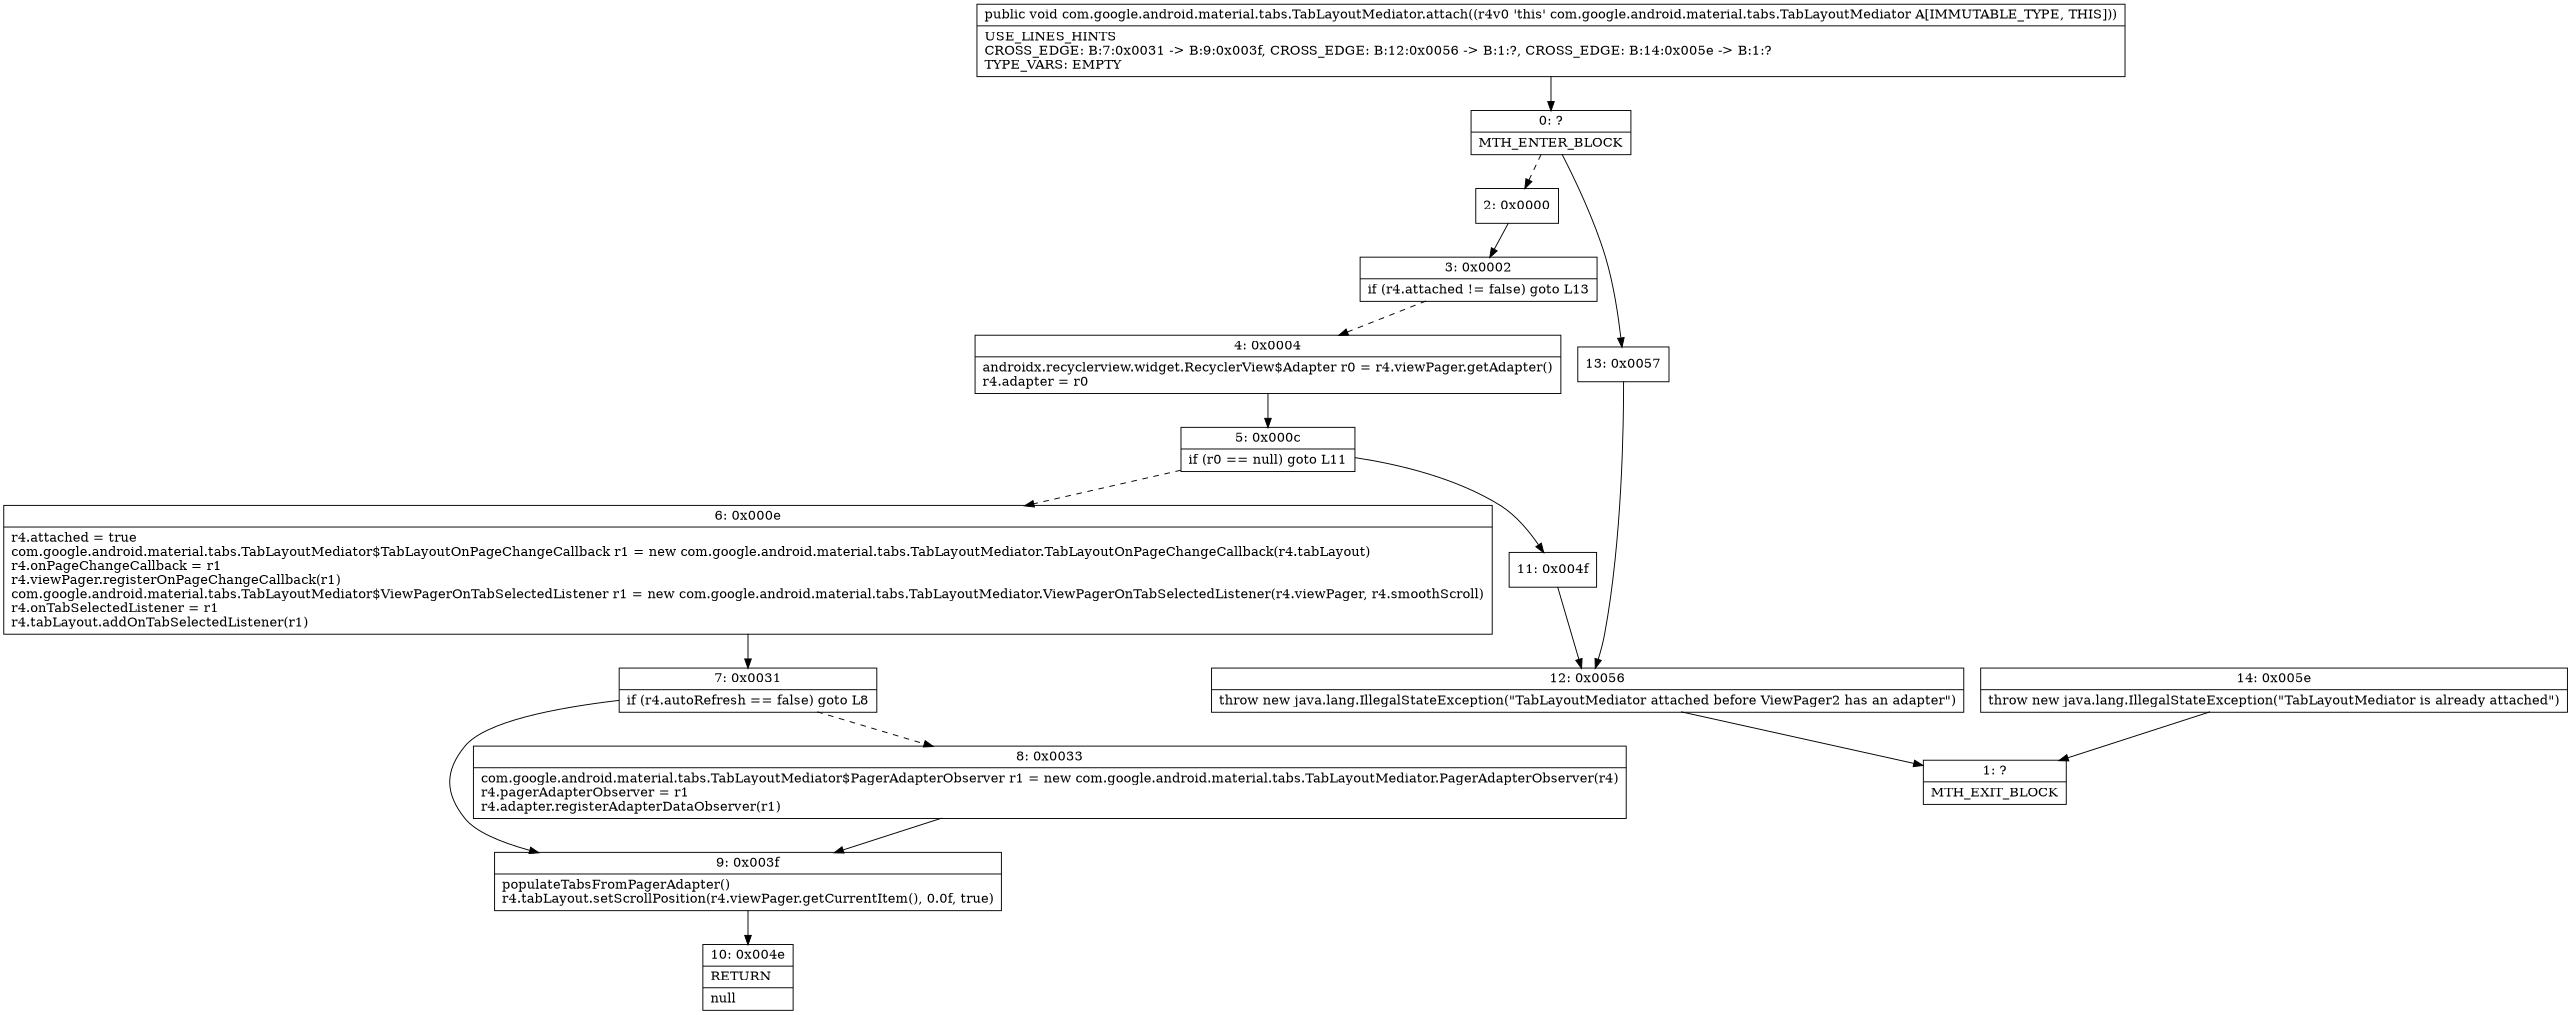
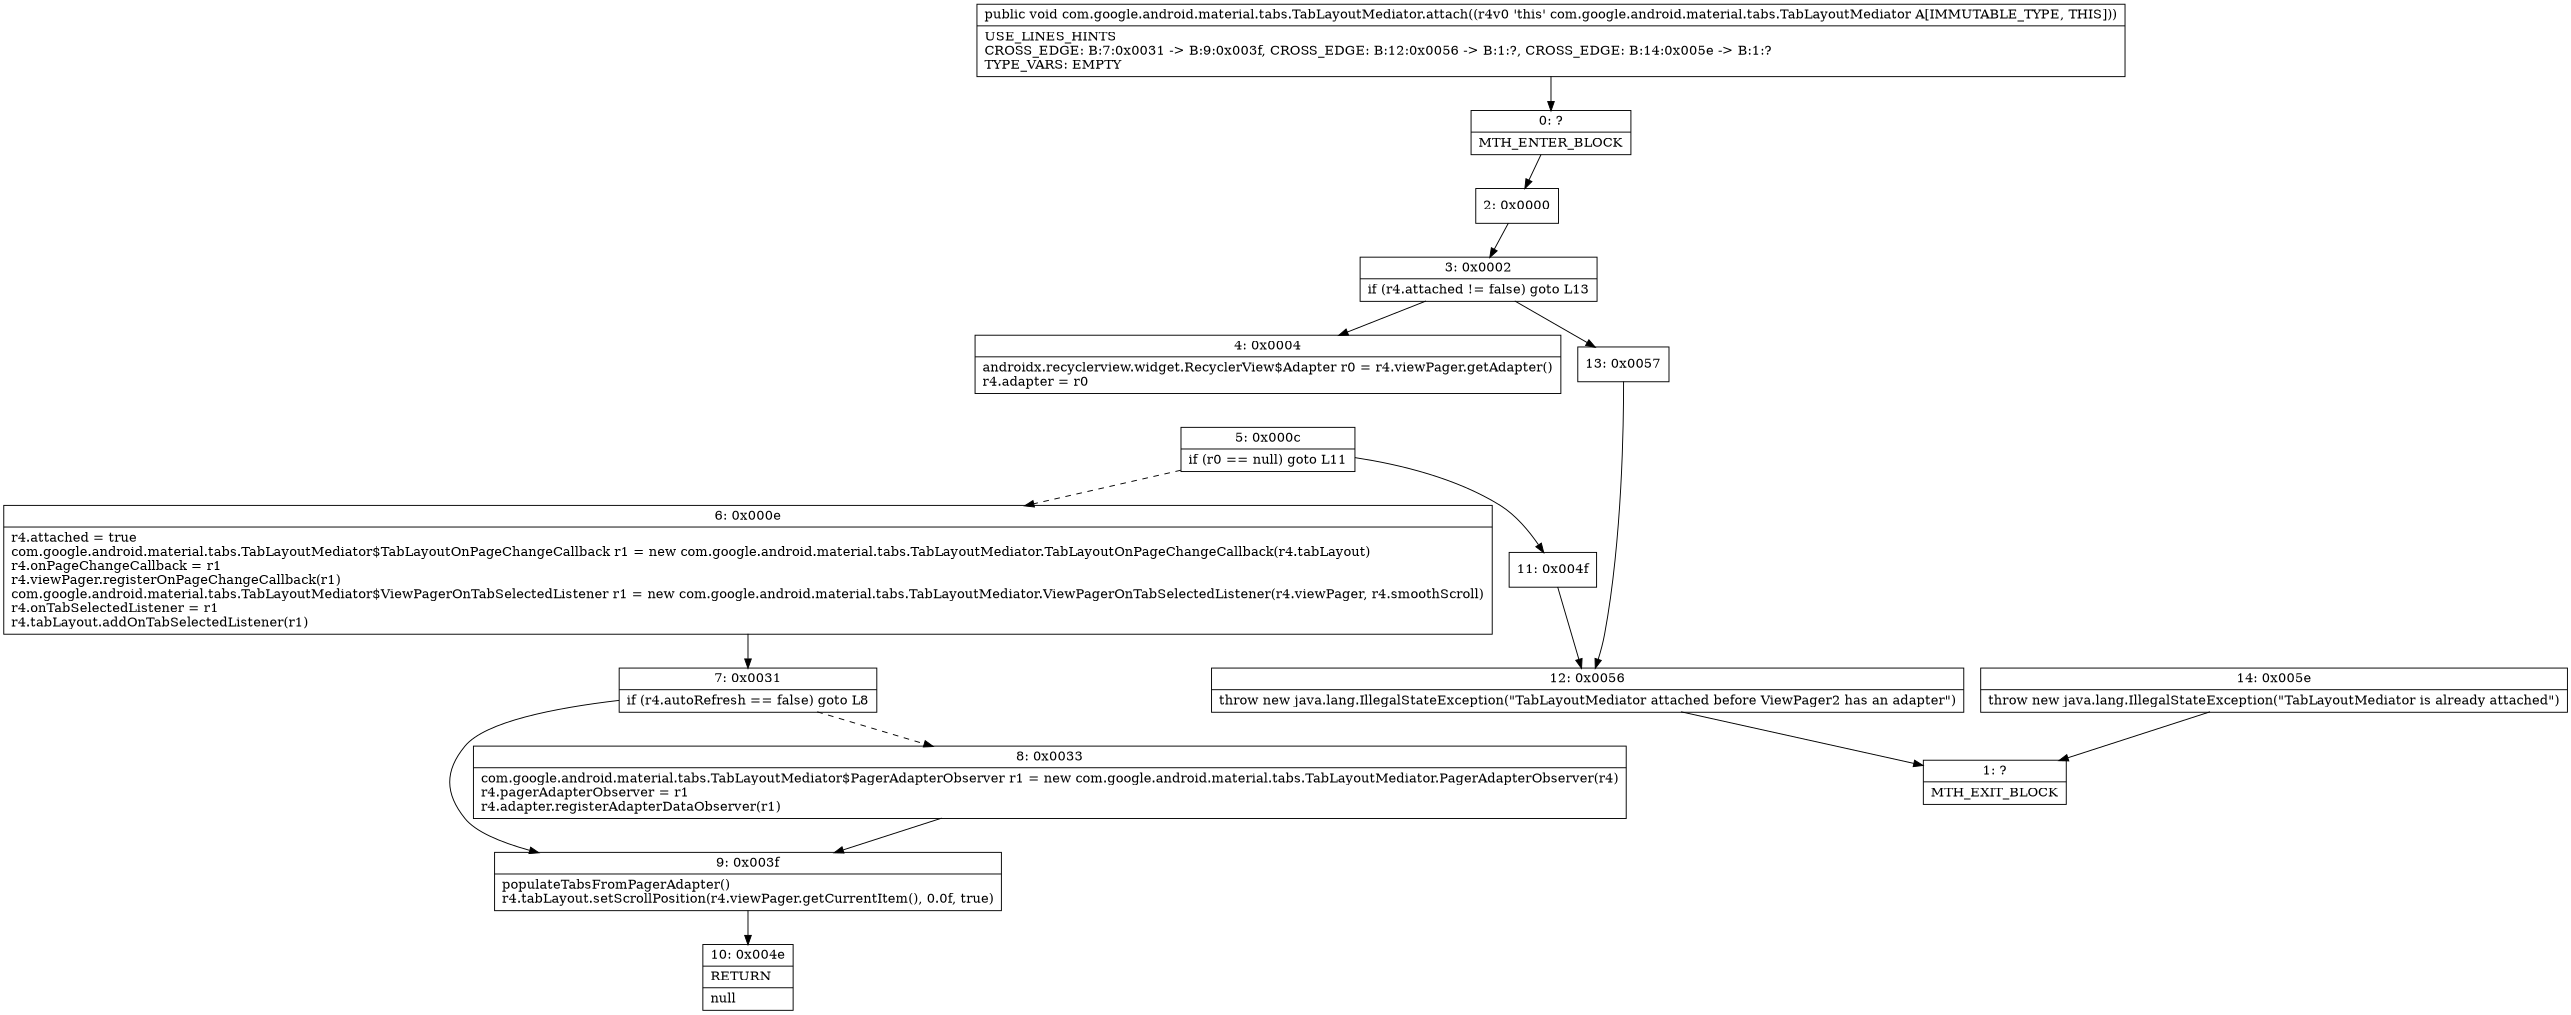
(1535, 167) -> (1535, 167)
(1601, 243) -> (1551, 322)
(1387, 317) -> (1387, 317)
(1268, 406) -> none
